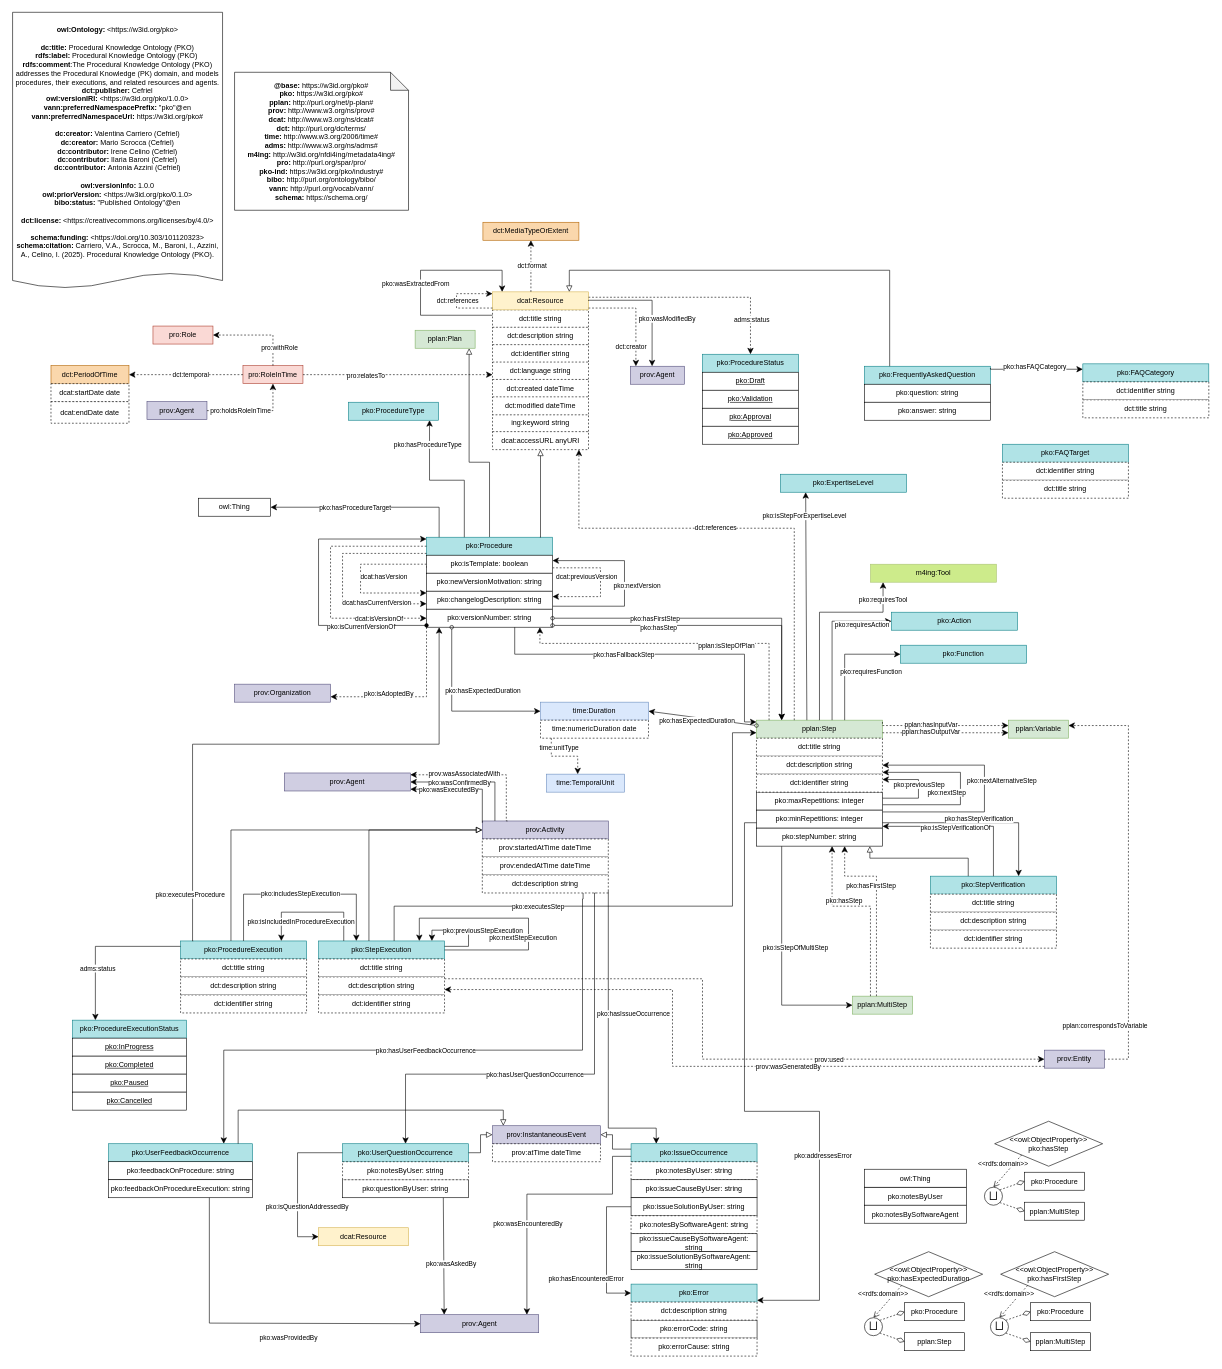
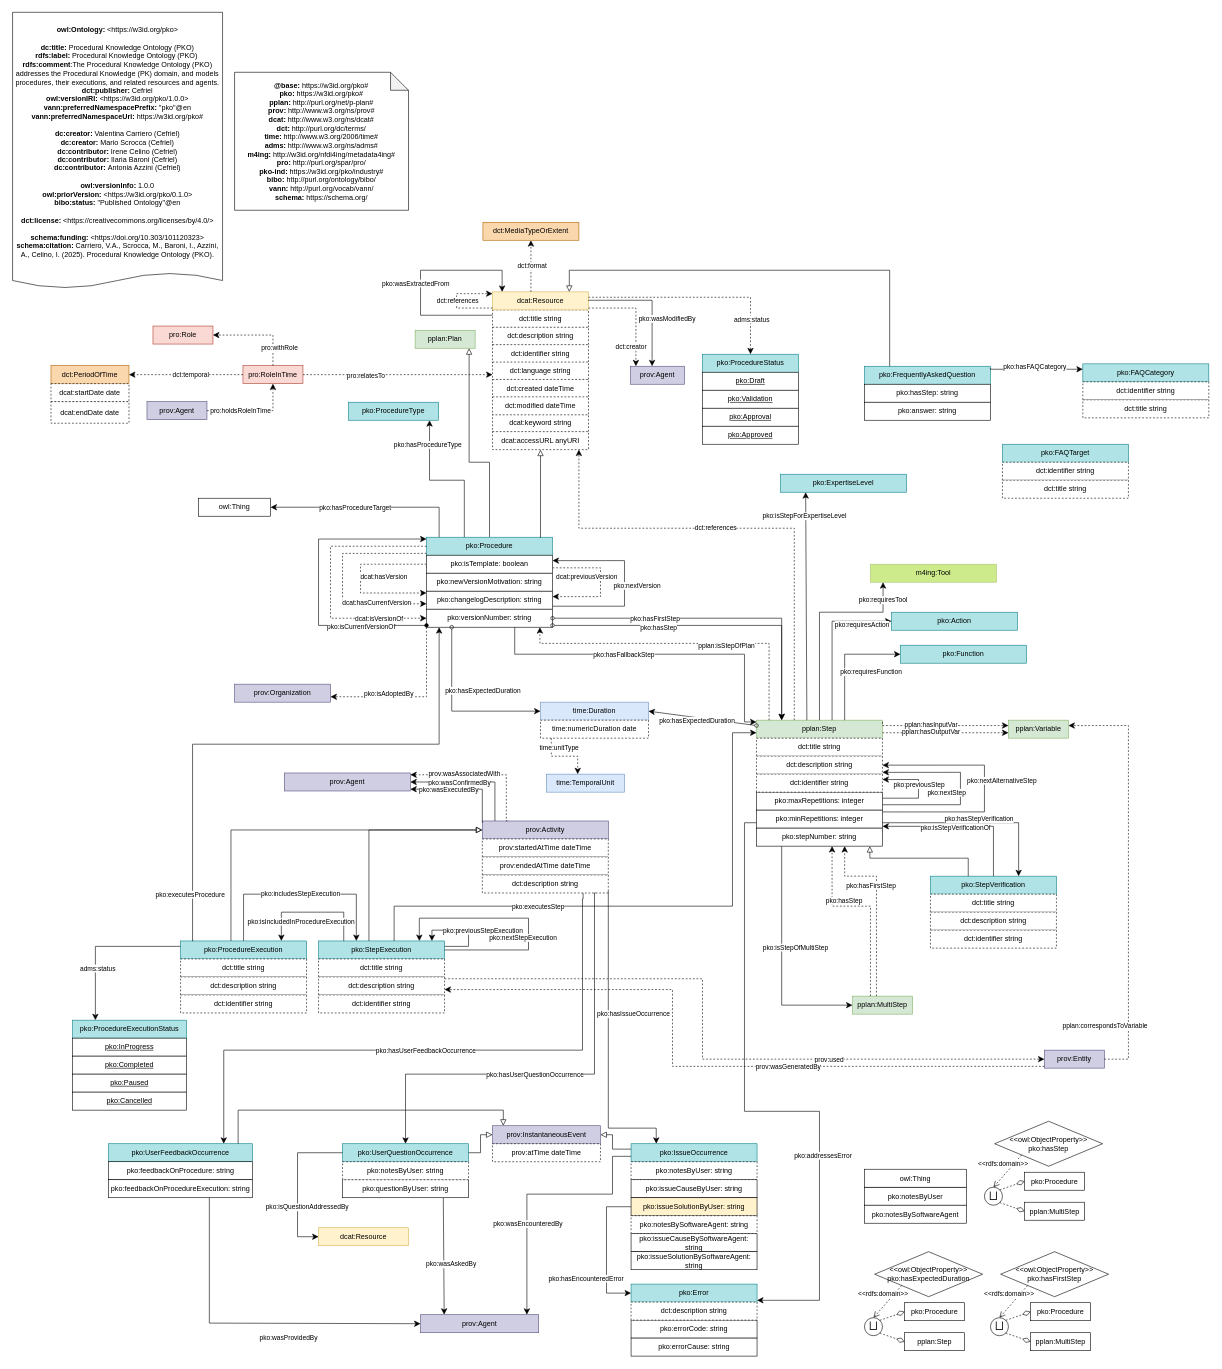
(927, 393) -> (927, 393)
(540, 423) -> (540, 423)
(694, 1207) -> (694, 1207)
(694, 1347) -> (694, 1347)
